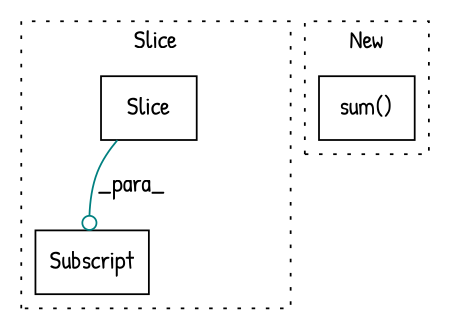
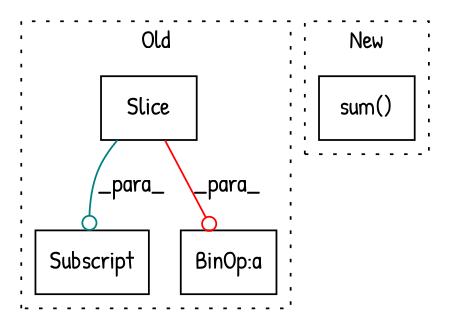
(156, 42) -> (156, 42)
none -> (229, 262)
